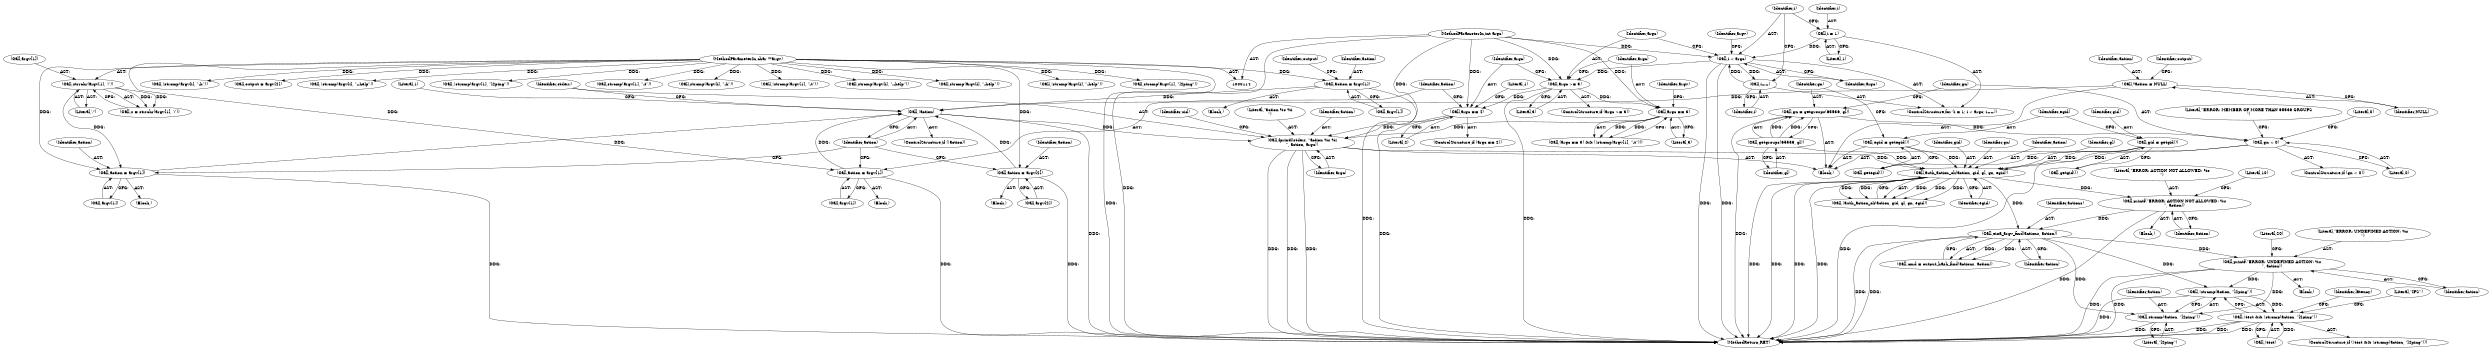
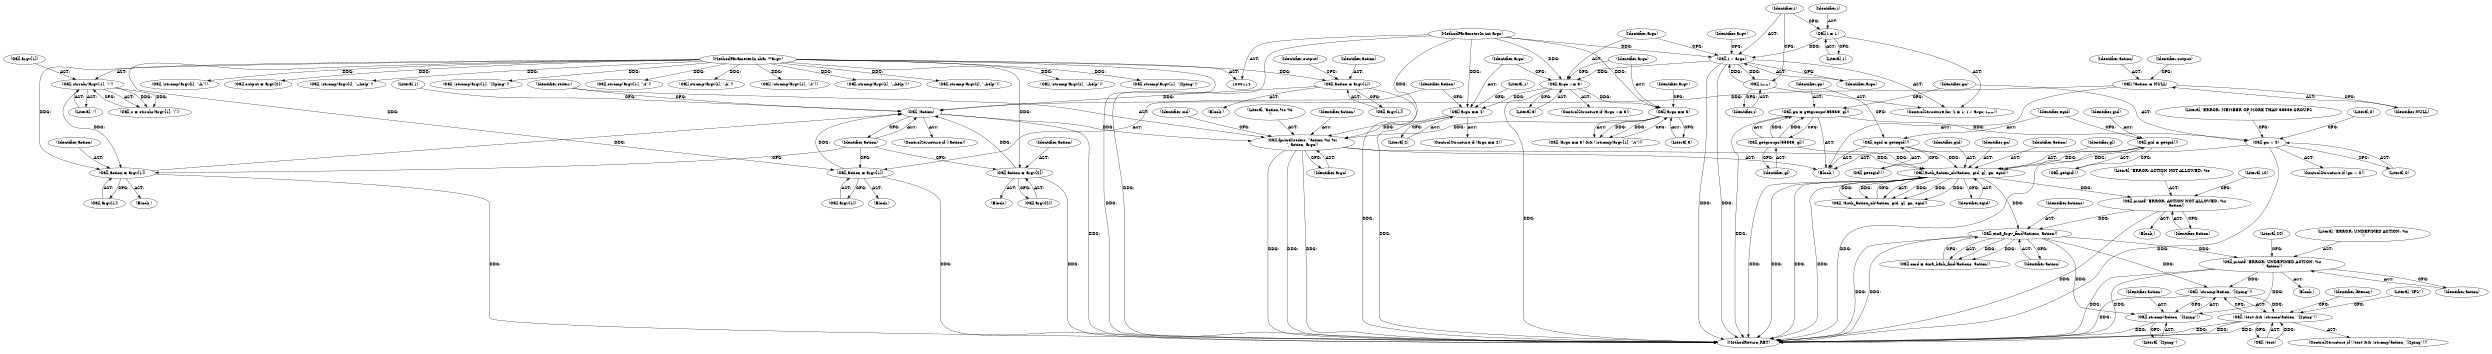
(2037, 154) -> (2066, 294)
(1945, 264) -> (1945, 264)
